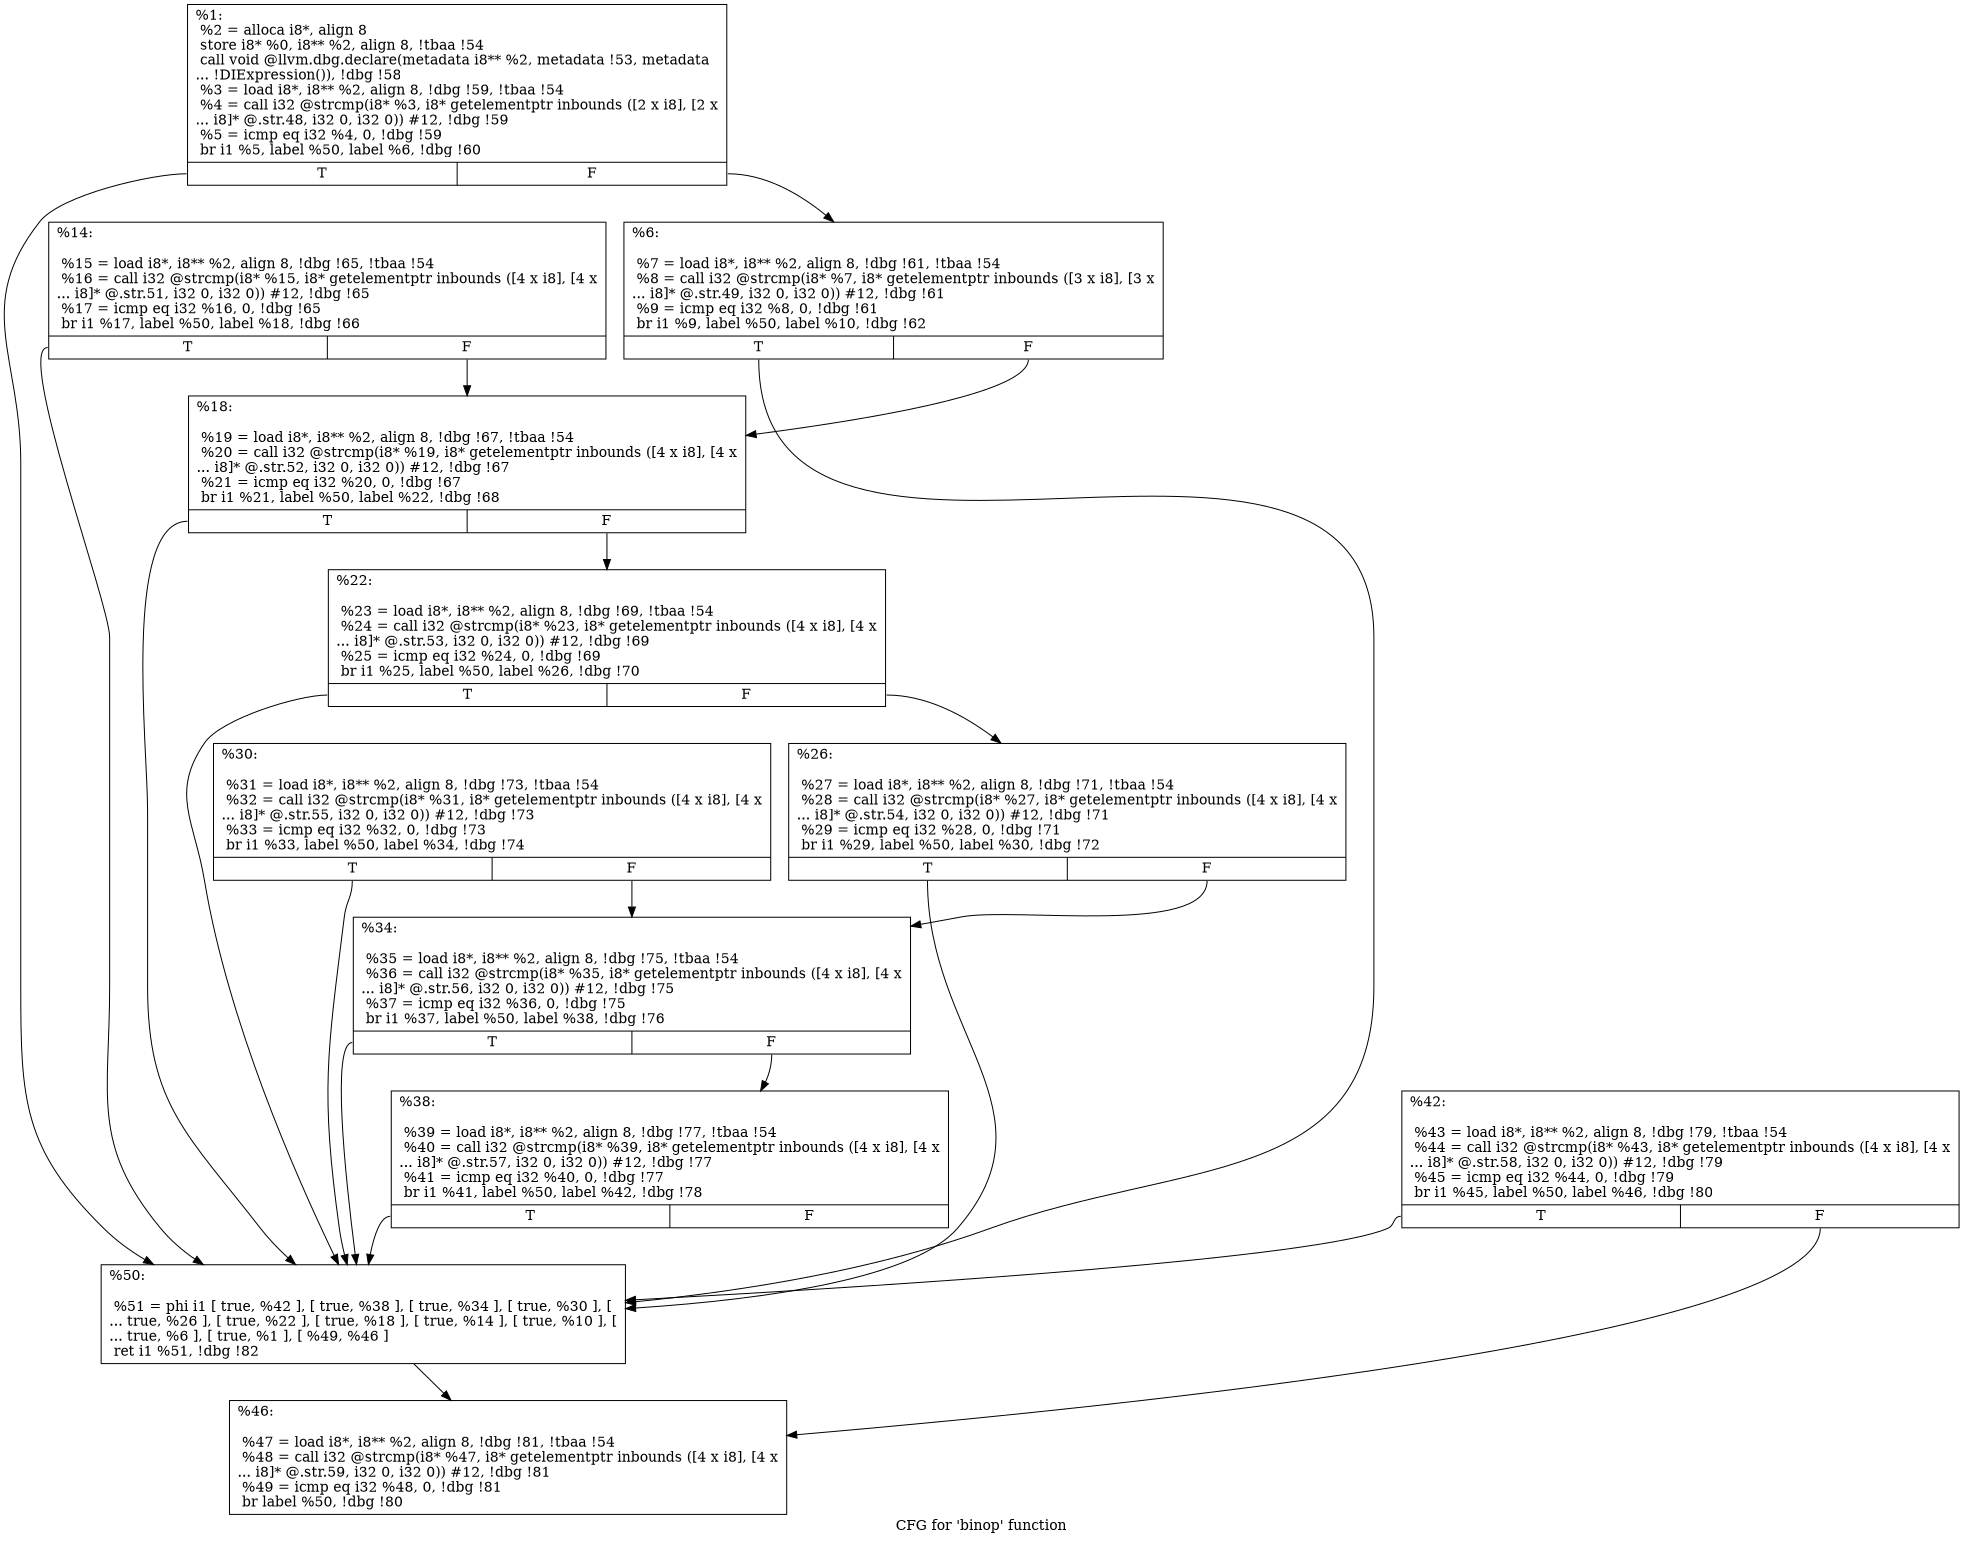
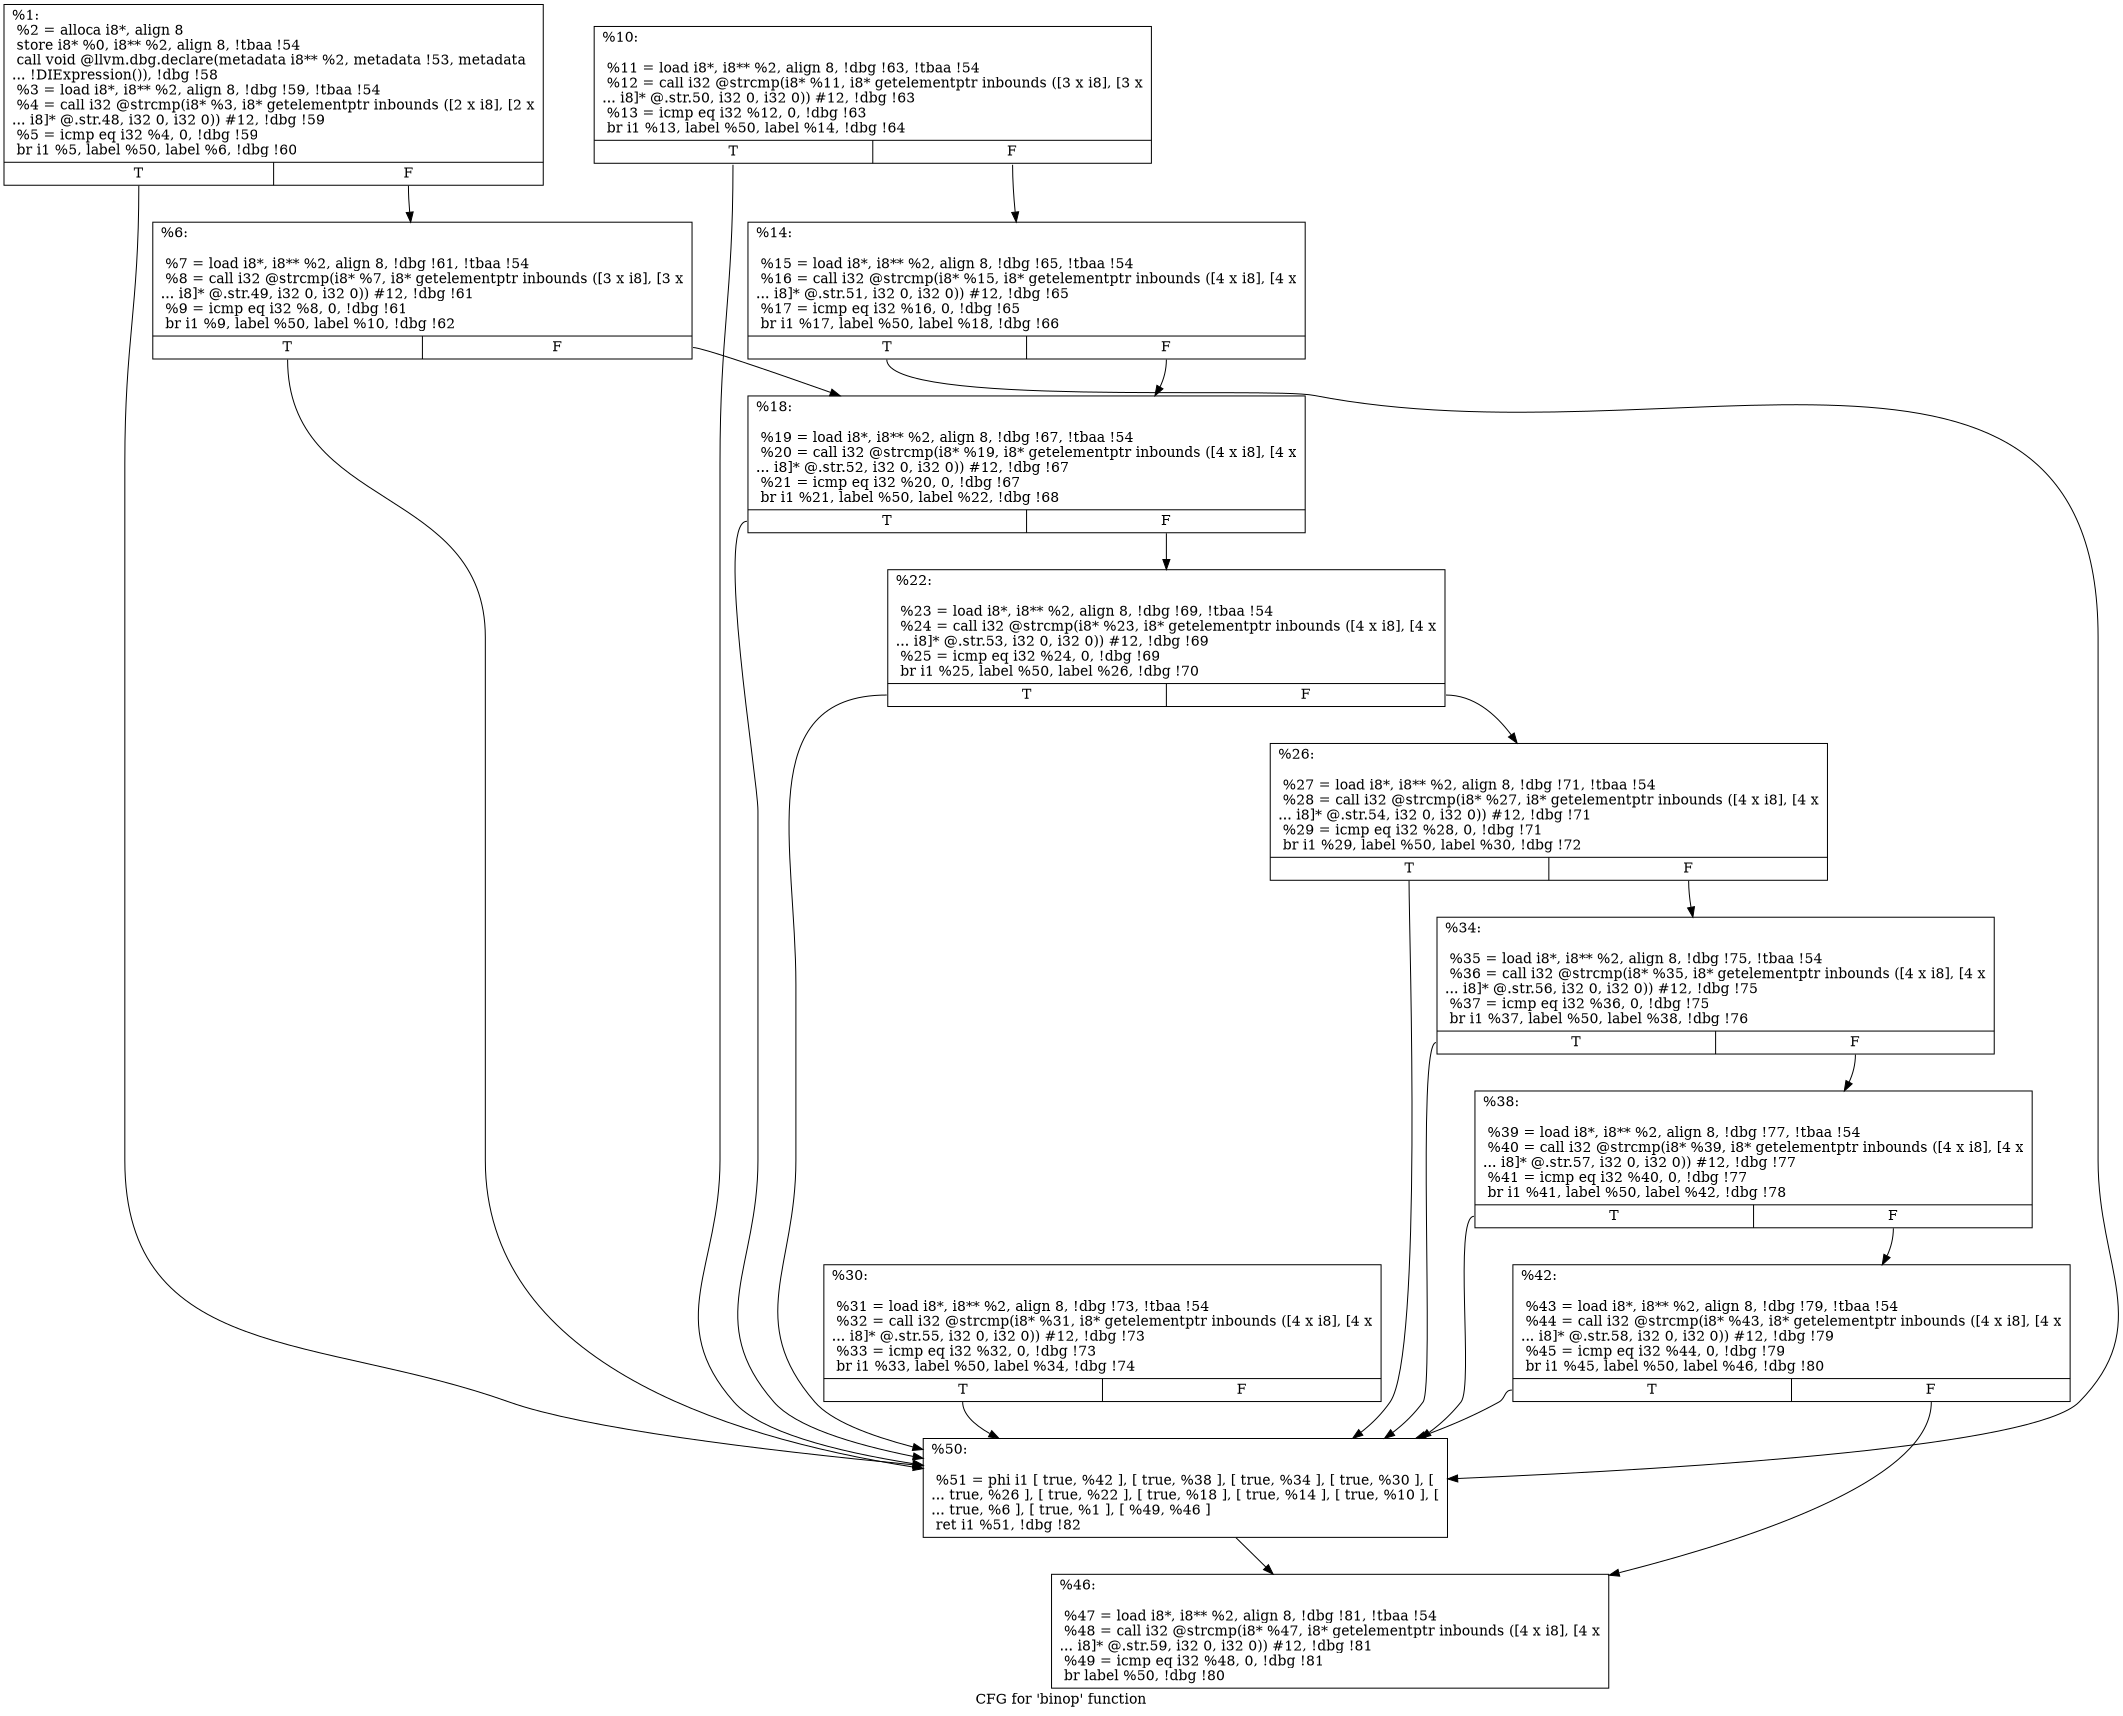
none -> (873, 95)
(632, 894) -> none
none -> (1892, 1242)
